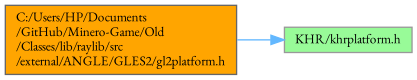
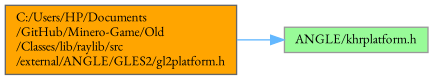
(348, 40) -> (356, 40)
